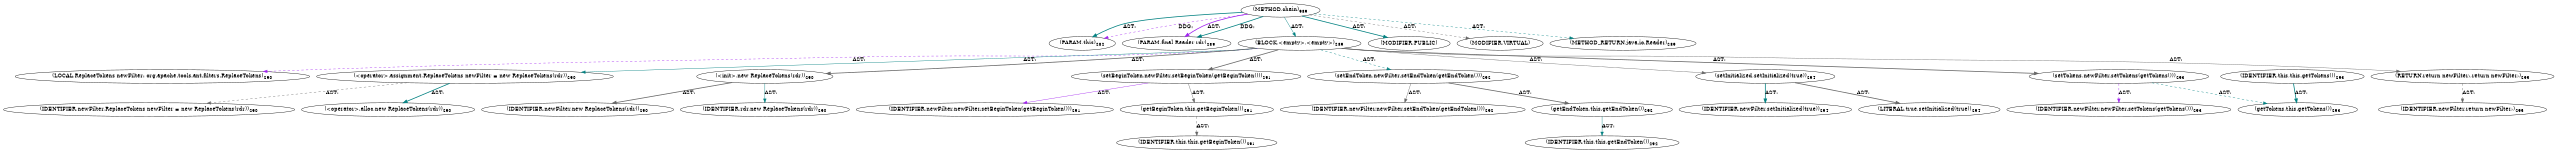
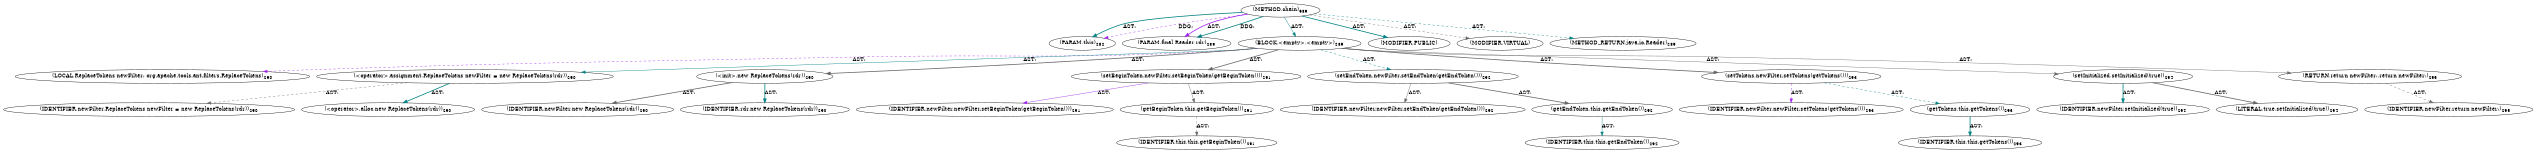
(765, 91) -> (765, 91)
(2295, 91) -> (1970, 124)
